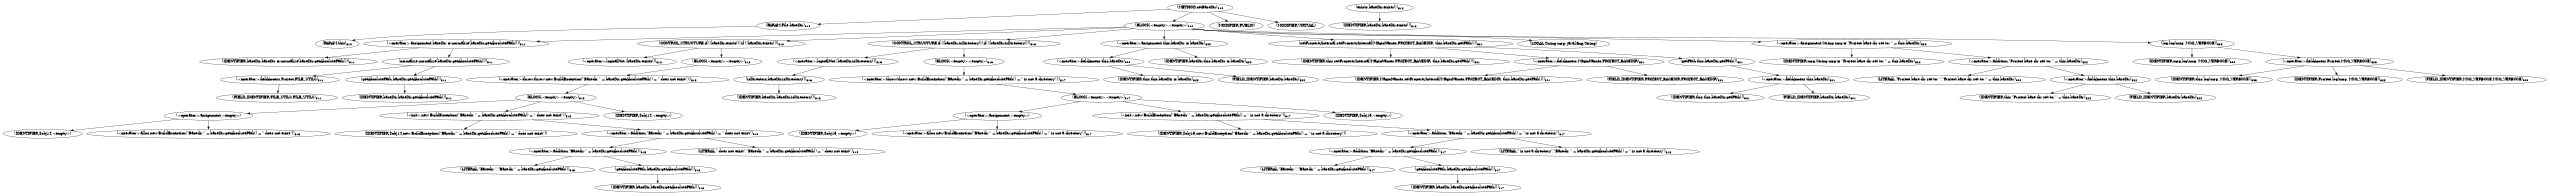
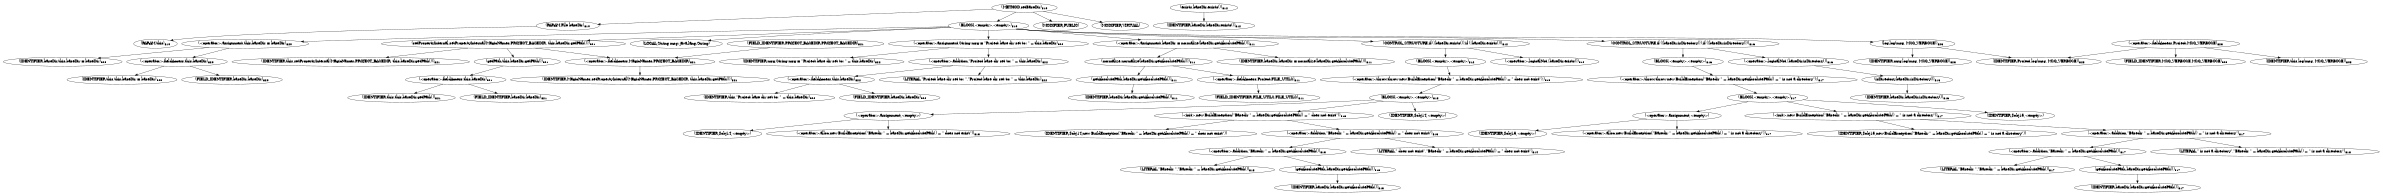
(2258, 52) -> (1973, 52)
(1626, 70) -> (724, 53)
